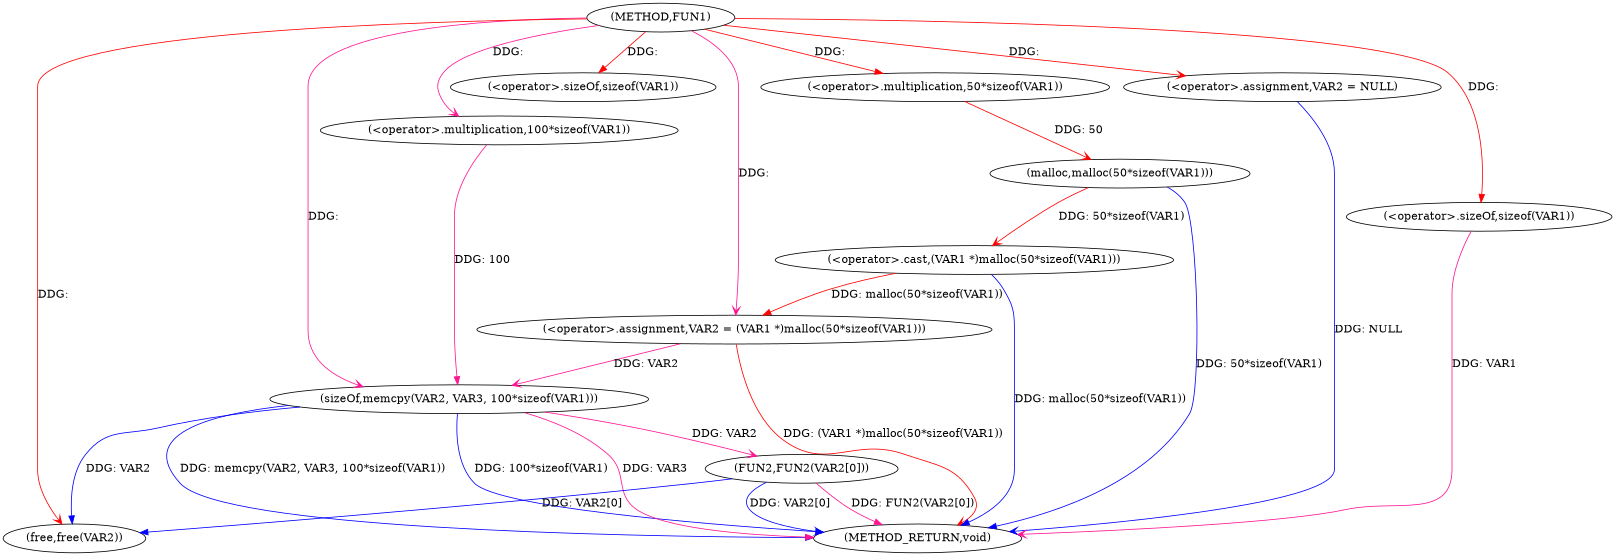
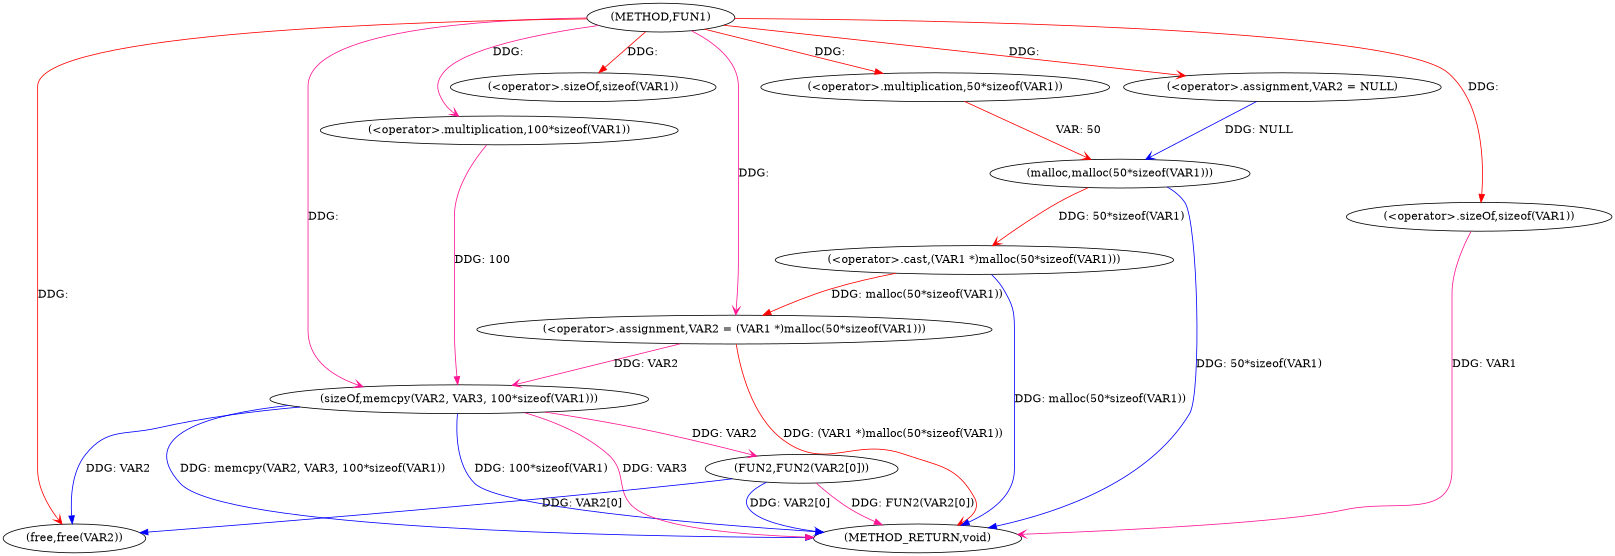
(1079, 130) -> (1079, 130)
(1334, 444) -> (1205, 128)
